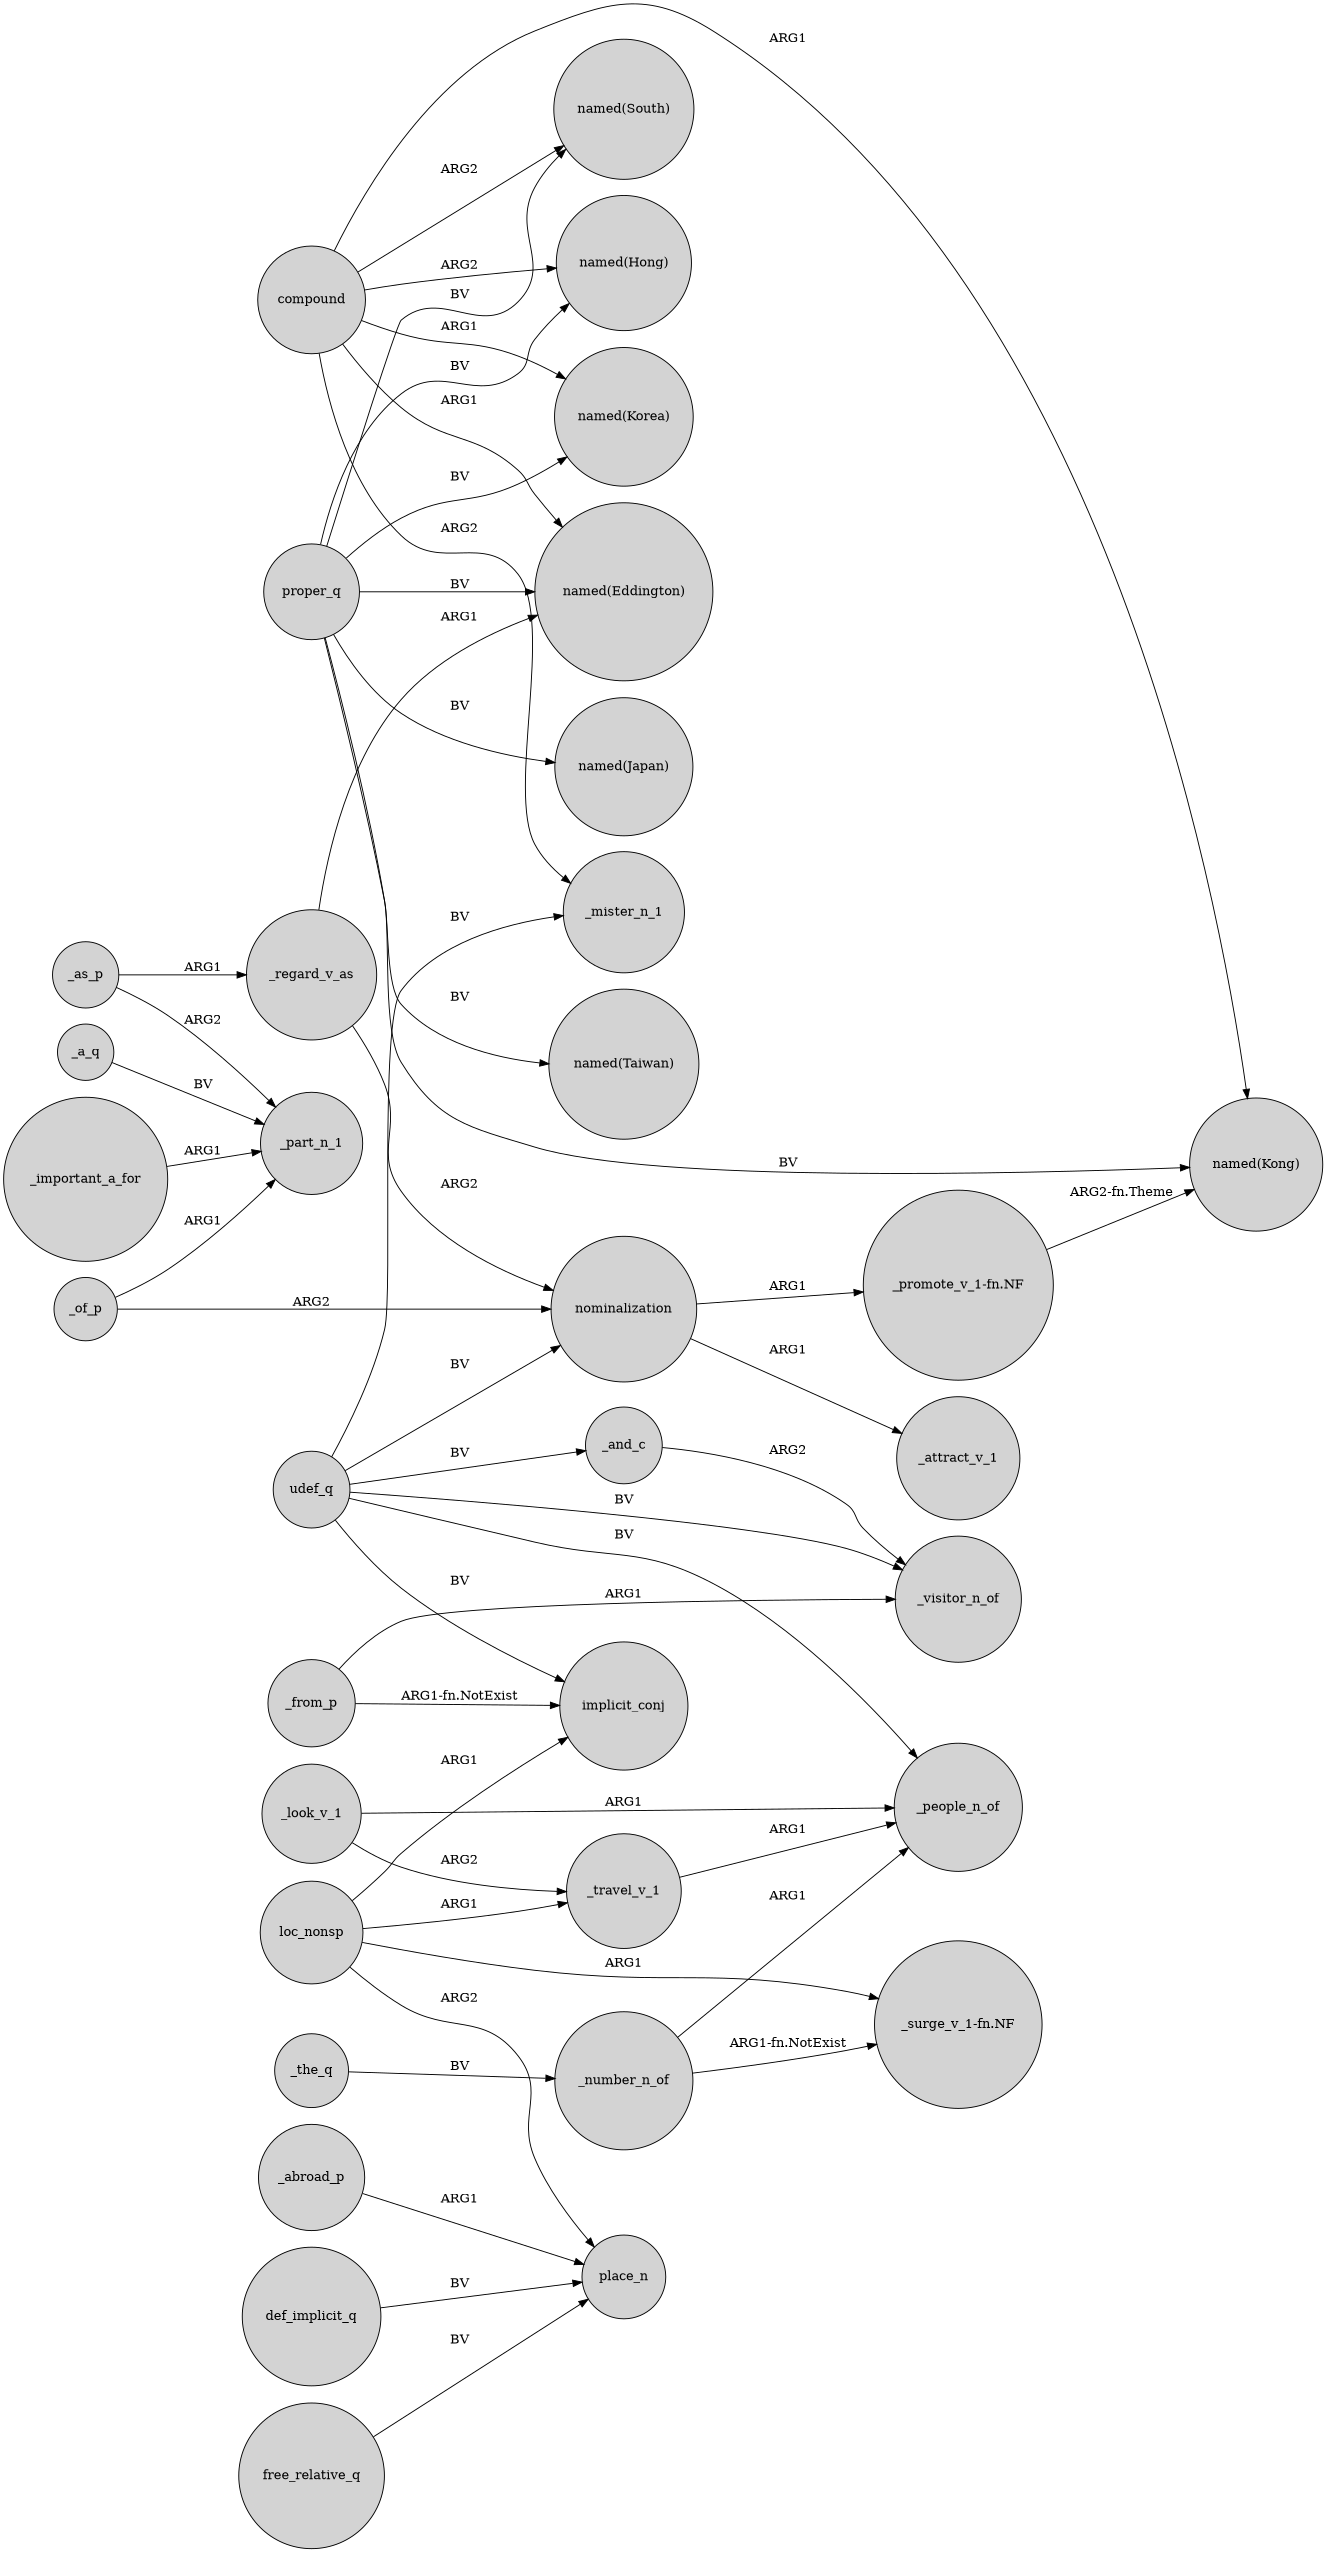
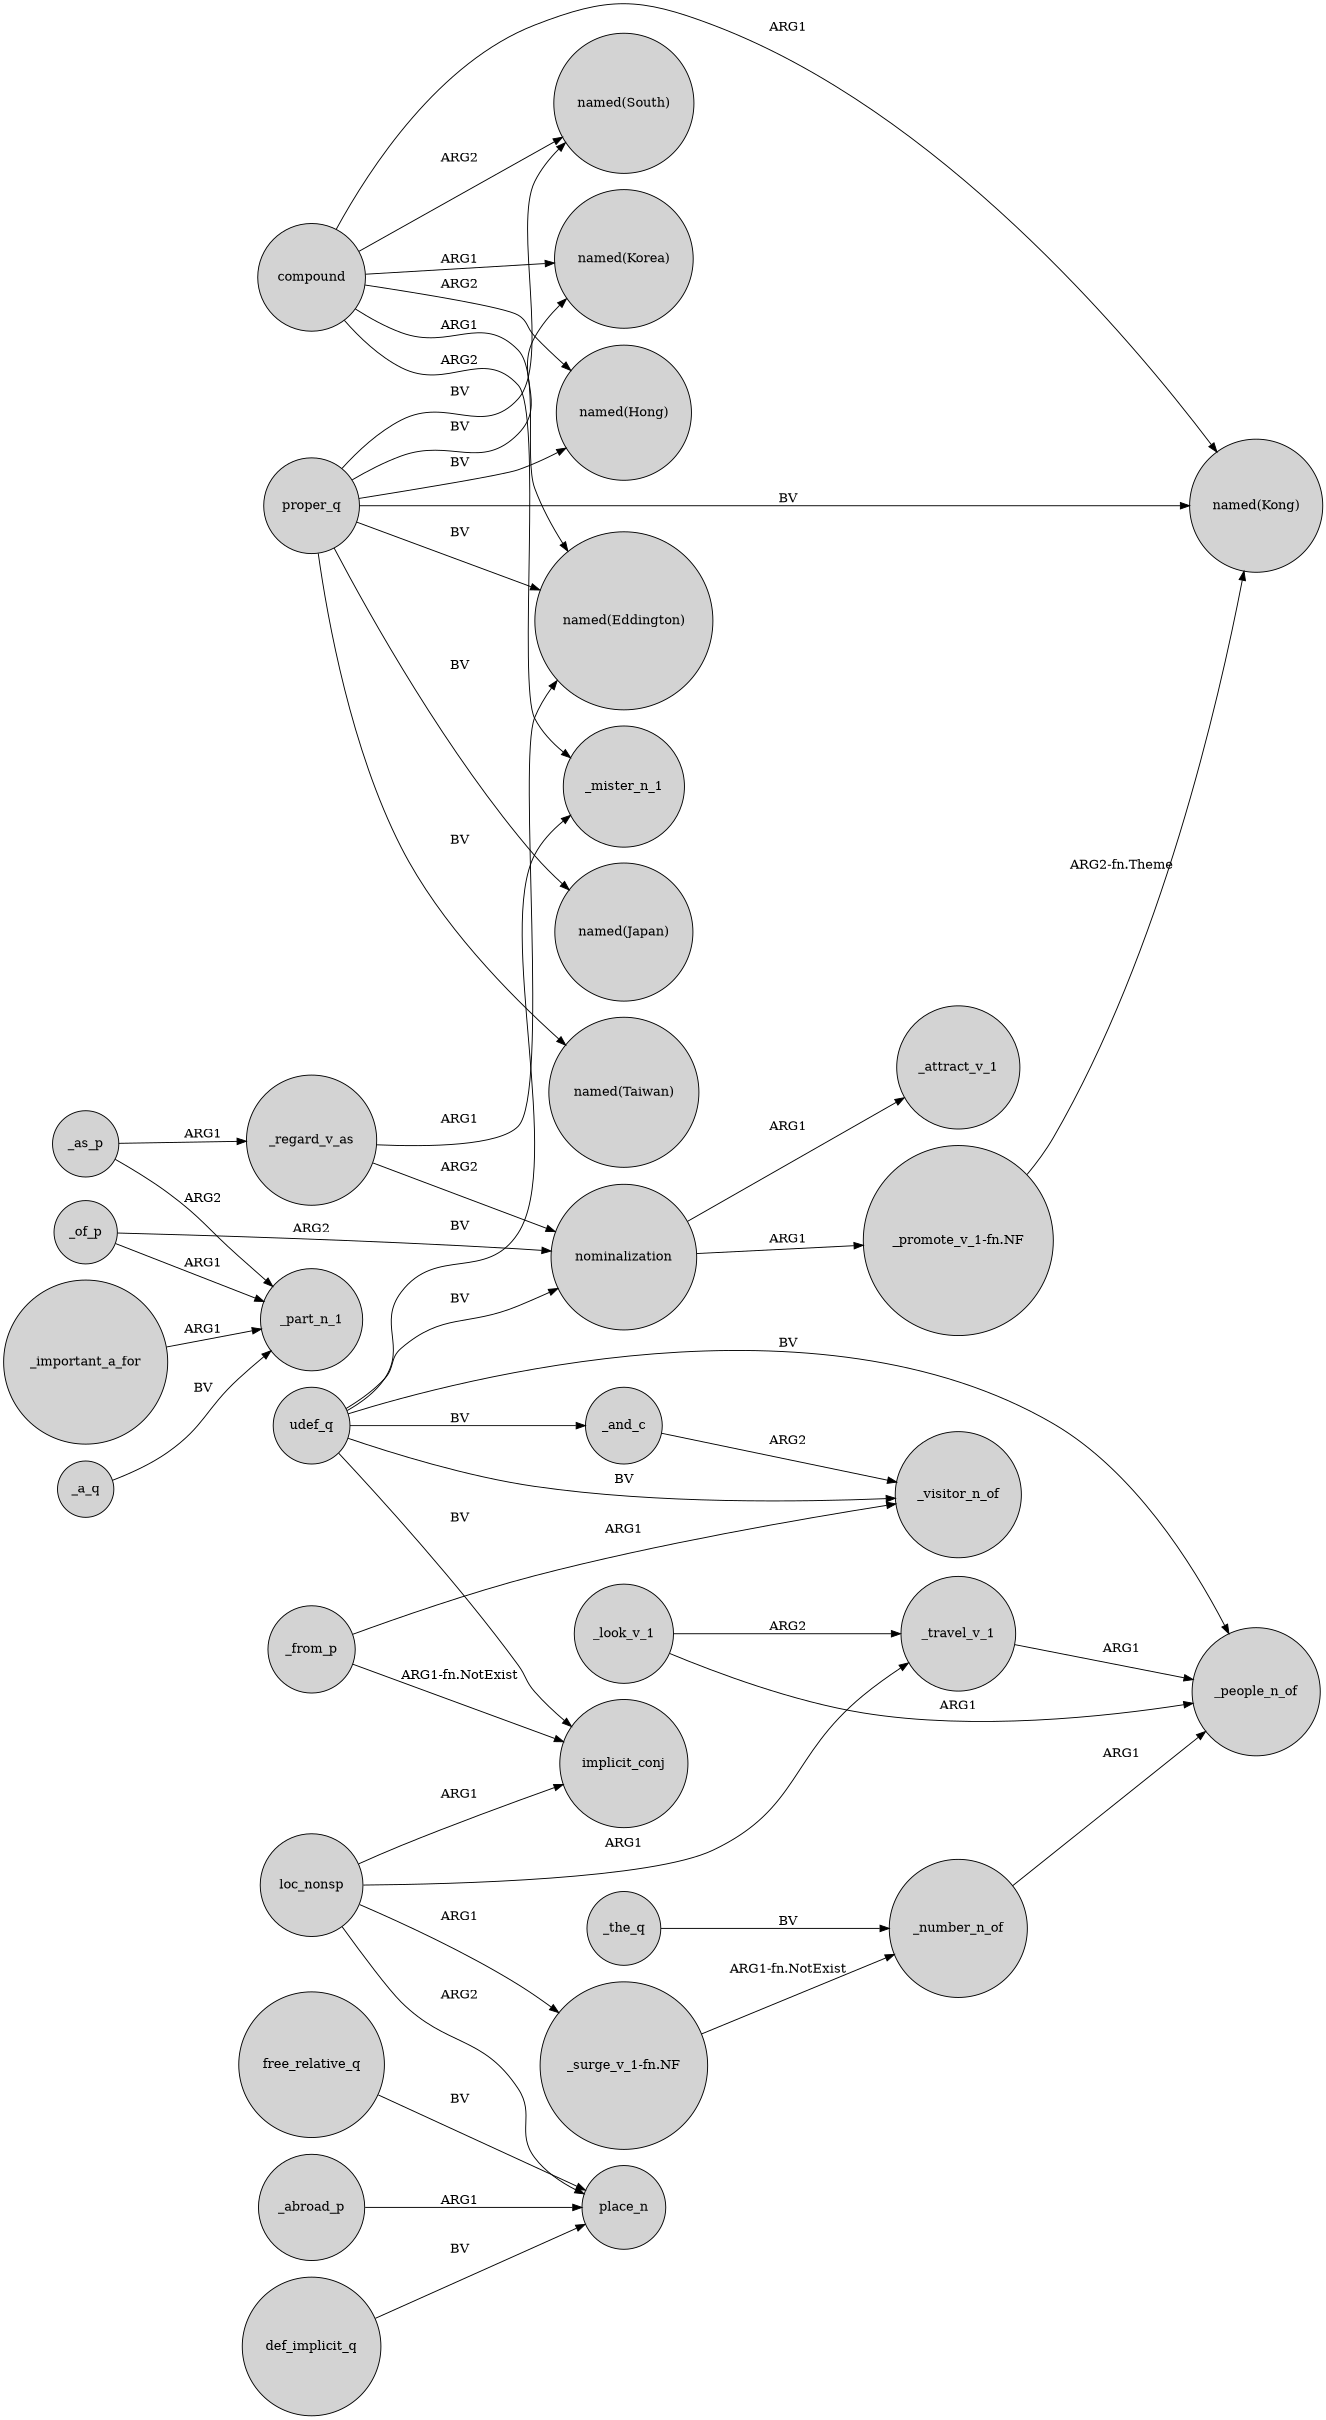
(780, 2061) -> (794, 1996)
